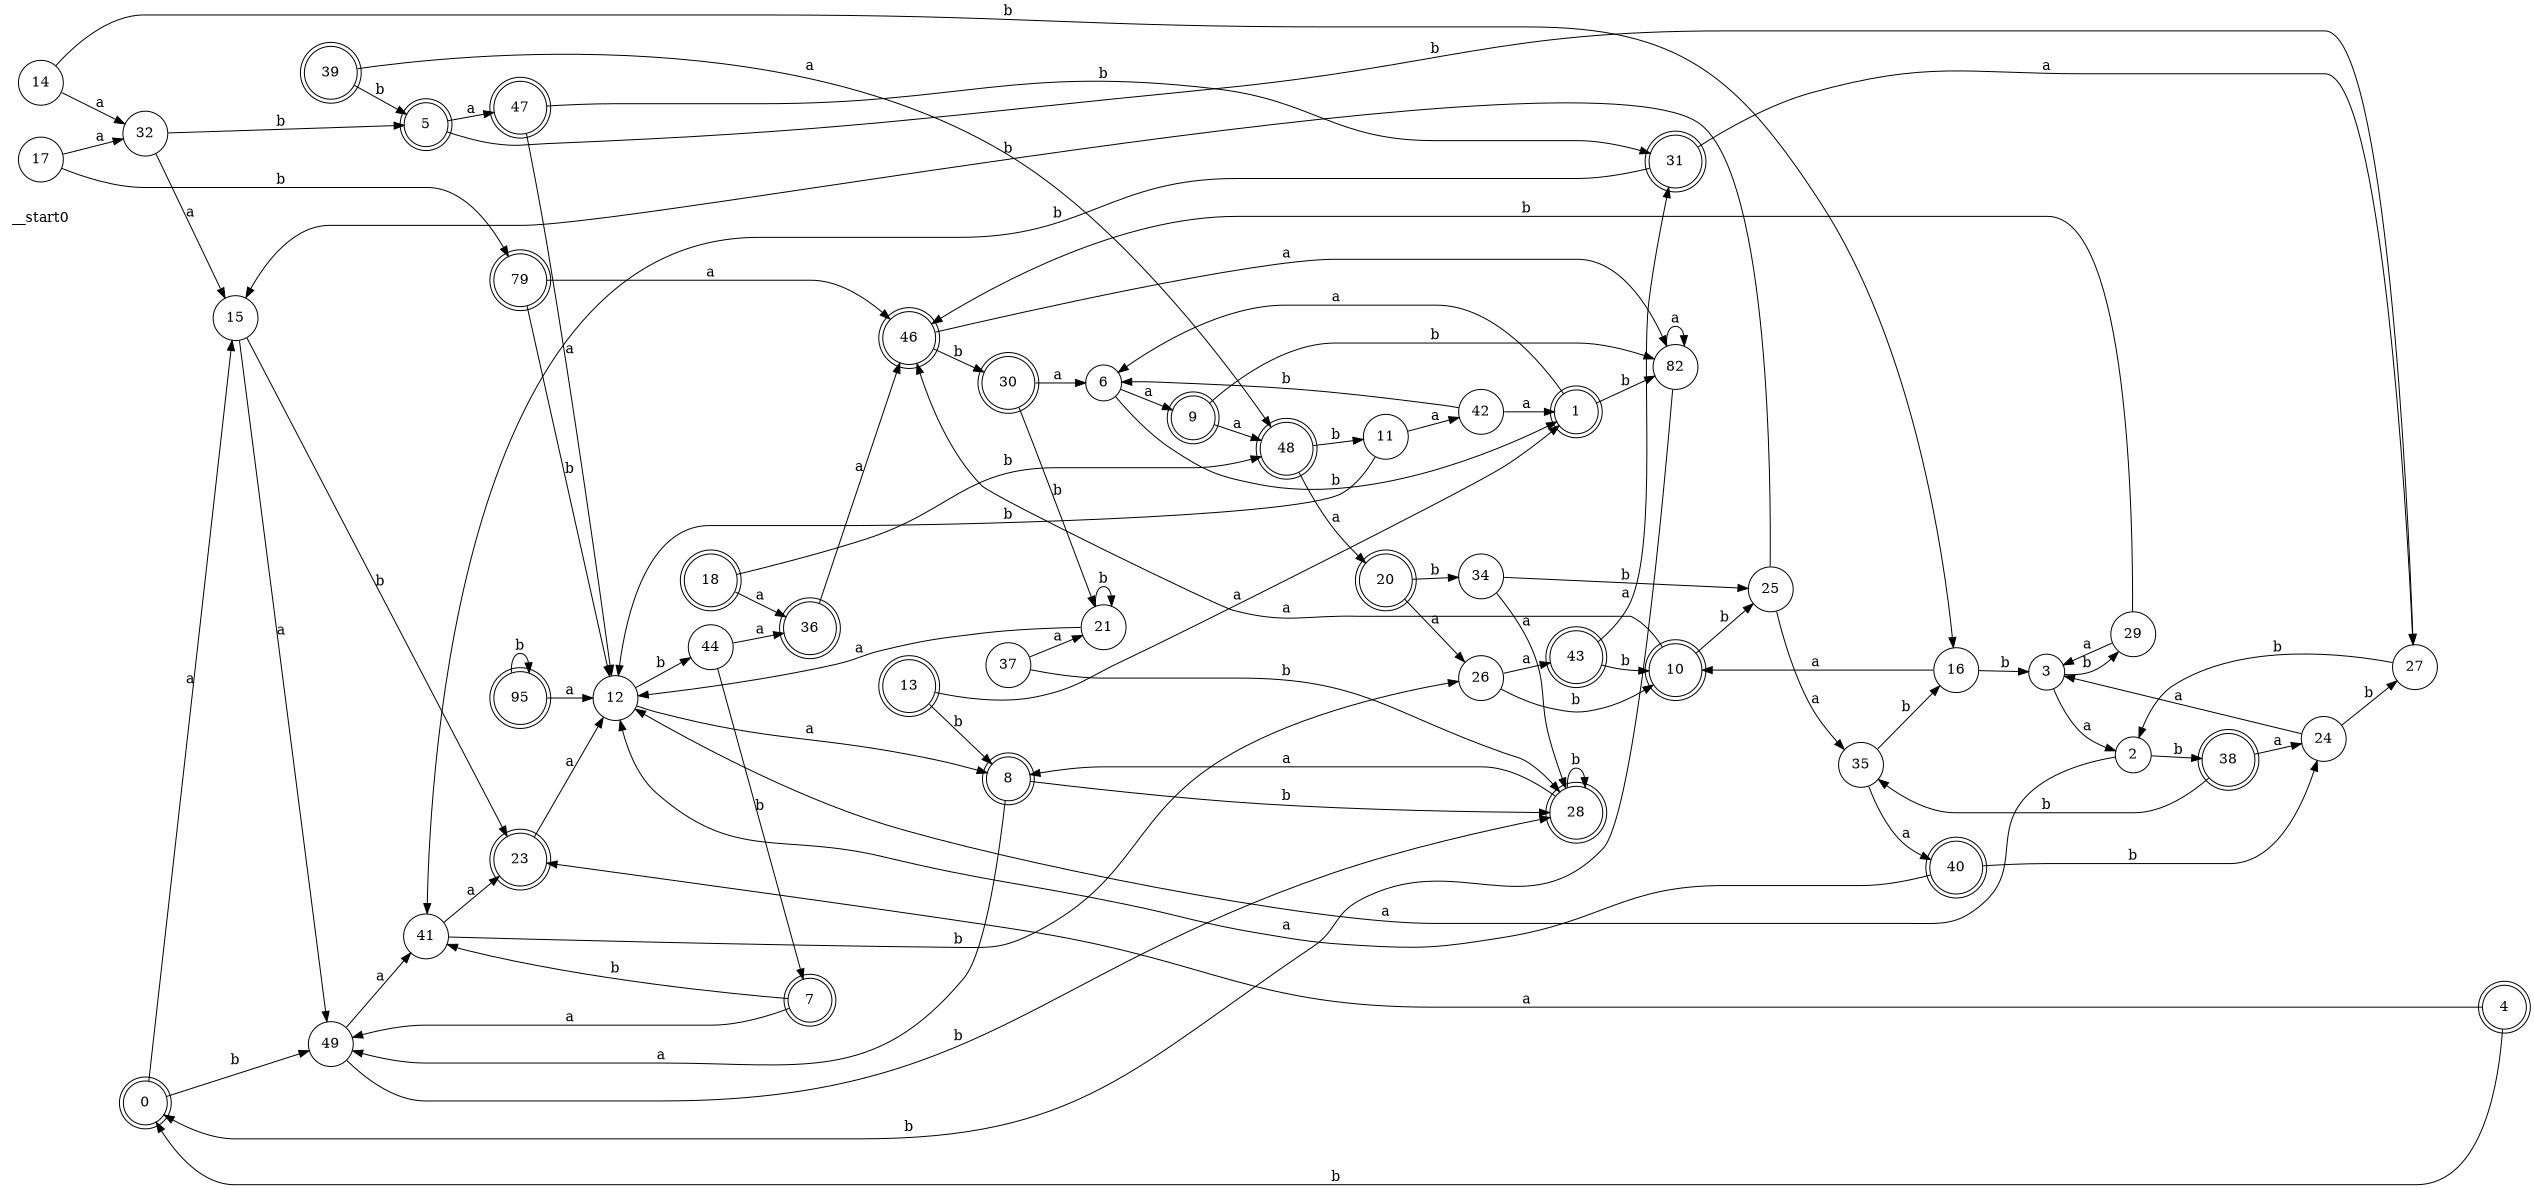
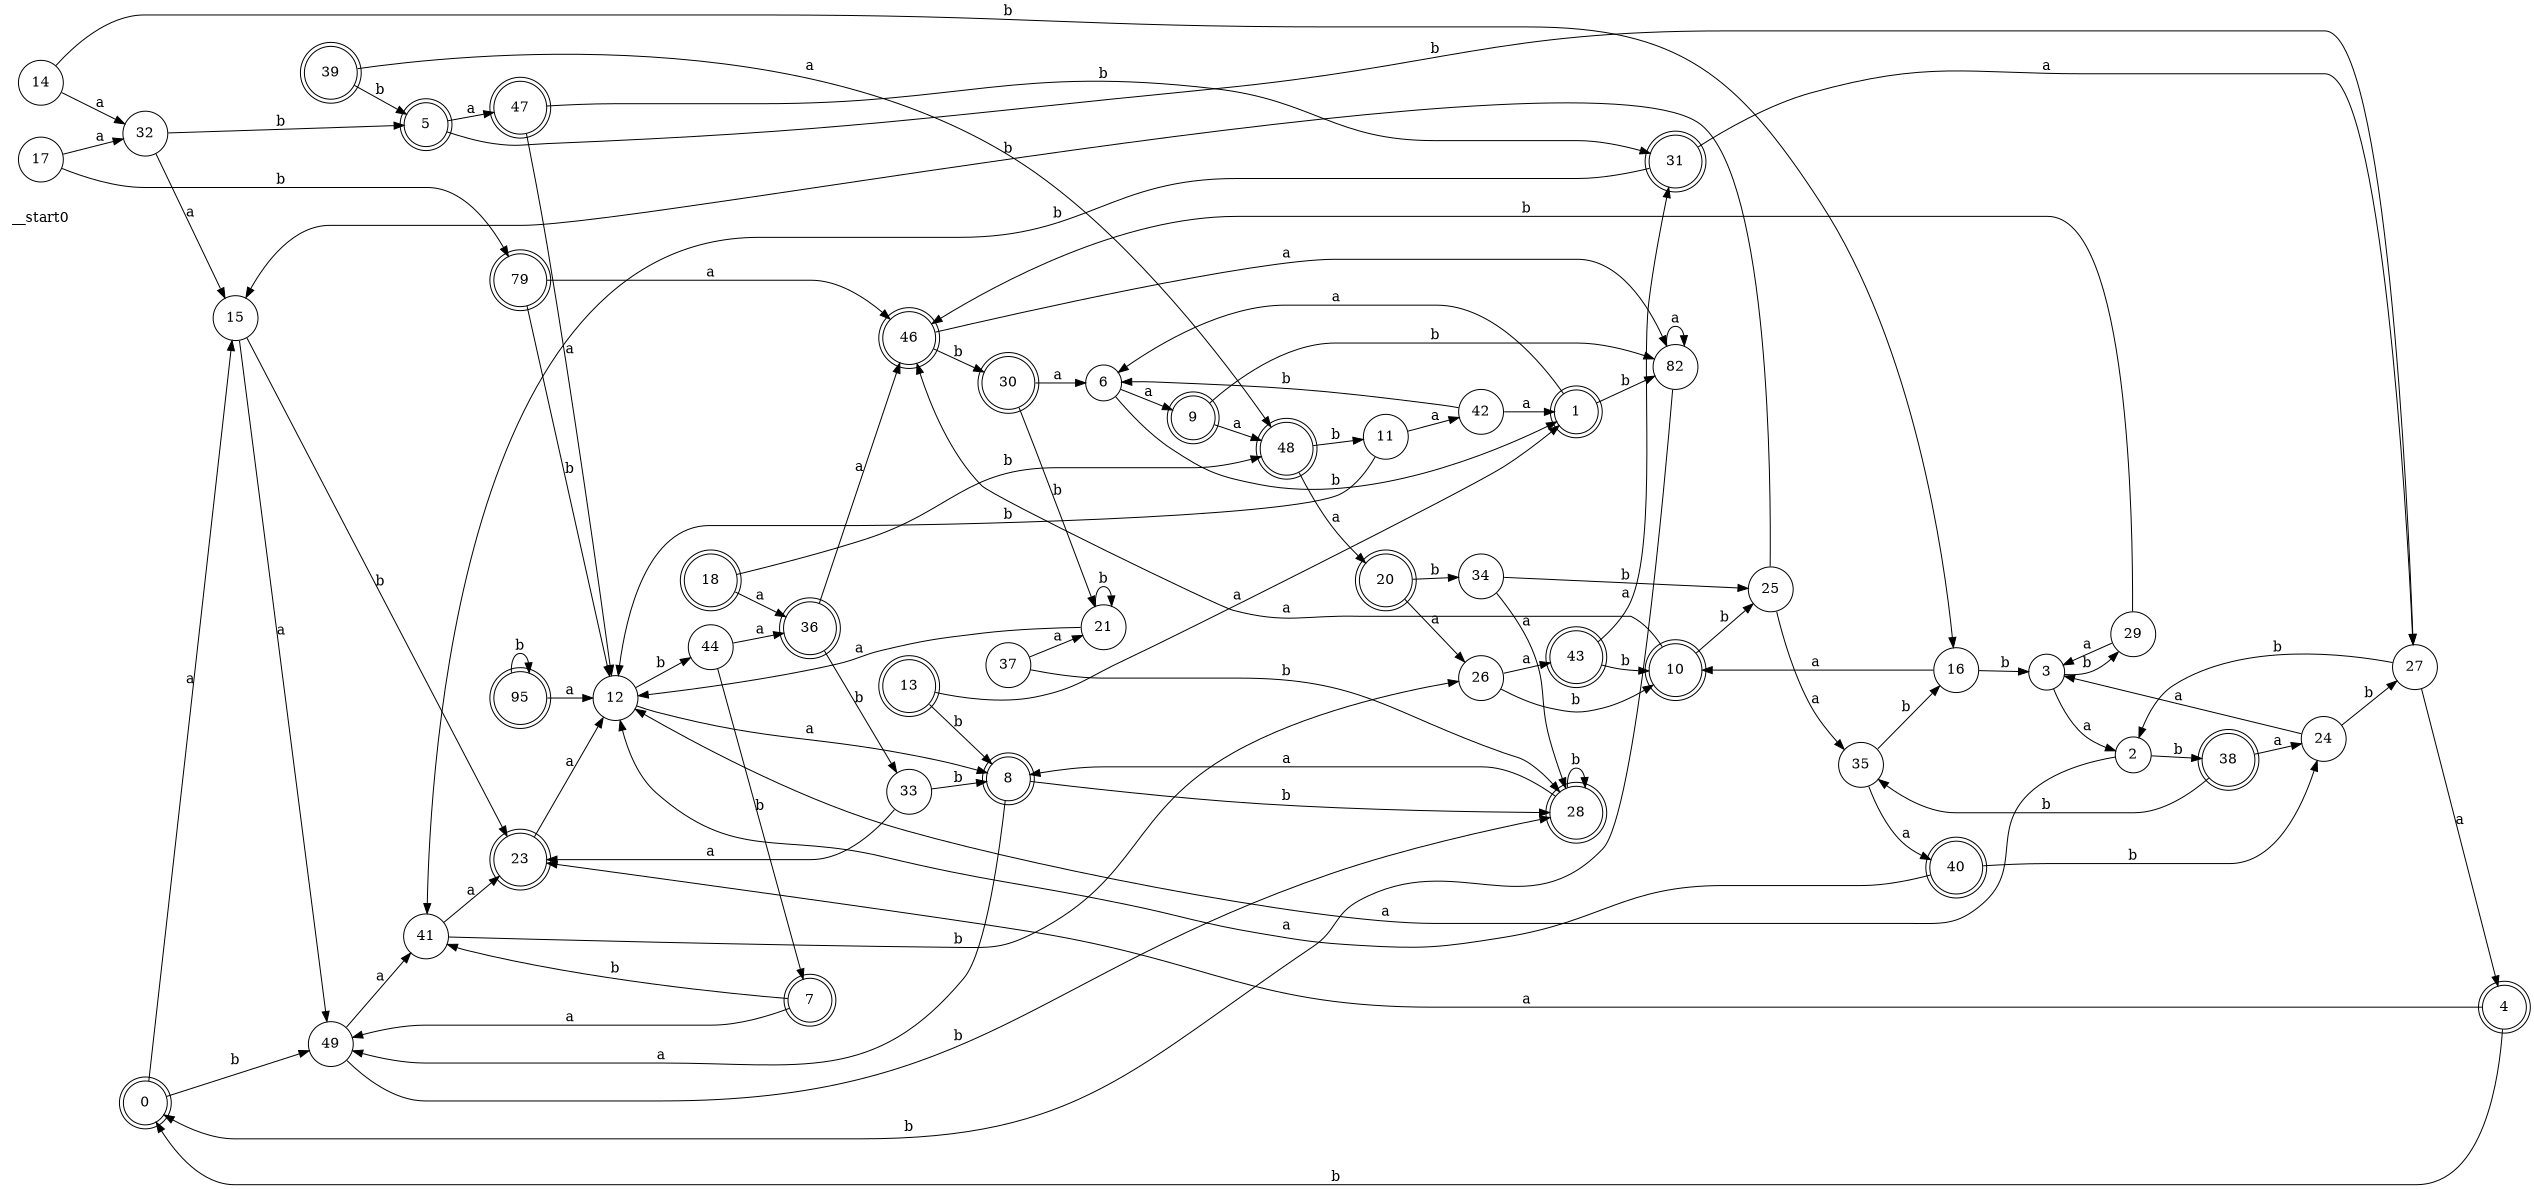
none -> (909, 792)
none -> (2459, 833)
